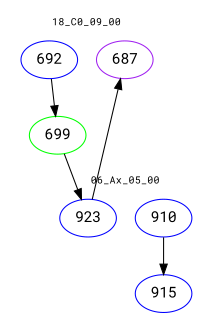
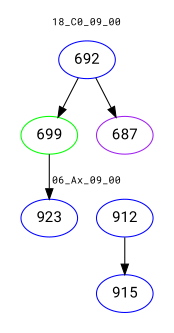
(105, 144) -> (103, 93)
(126, 181) -> (87, 181)
(164, 218) -> (125, 218)
